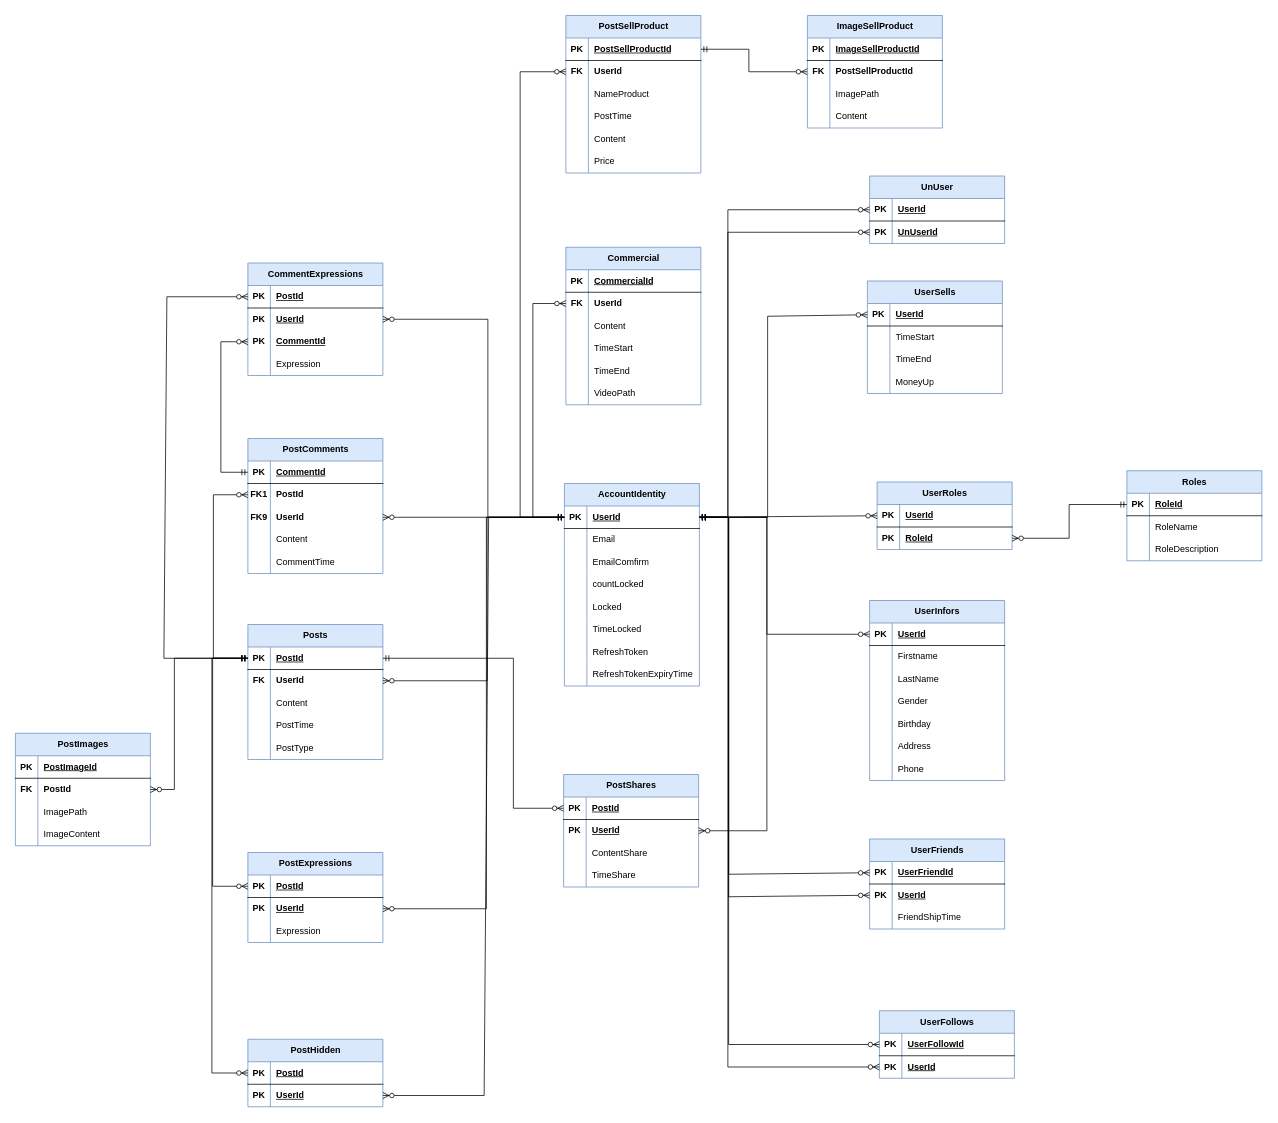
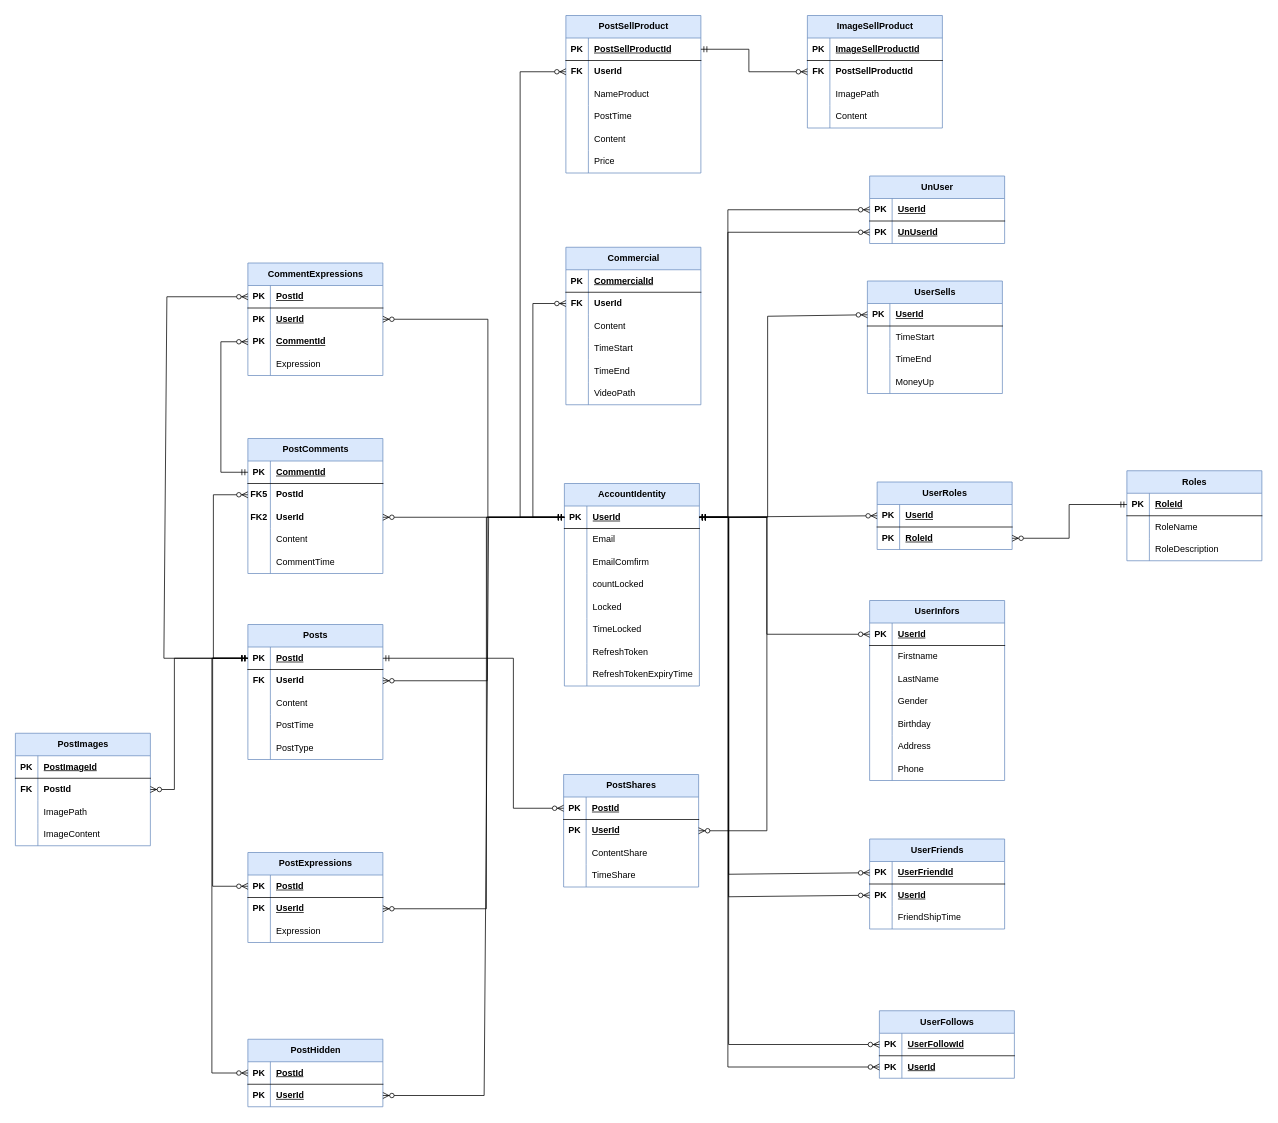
(259, 495) -> (259, 495)
(259, 517) -> (259, 517)
